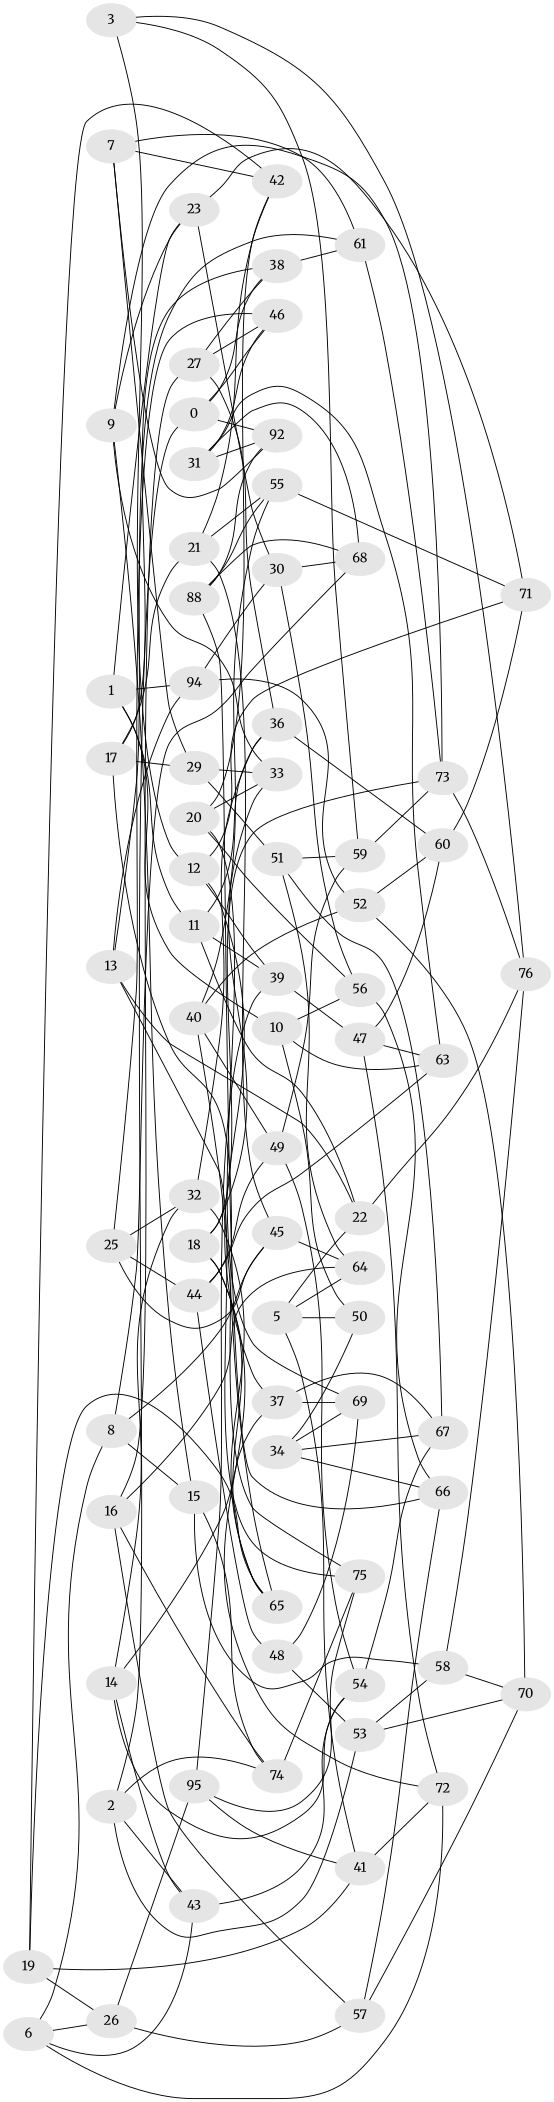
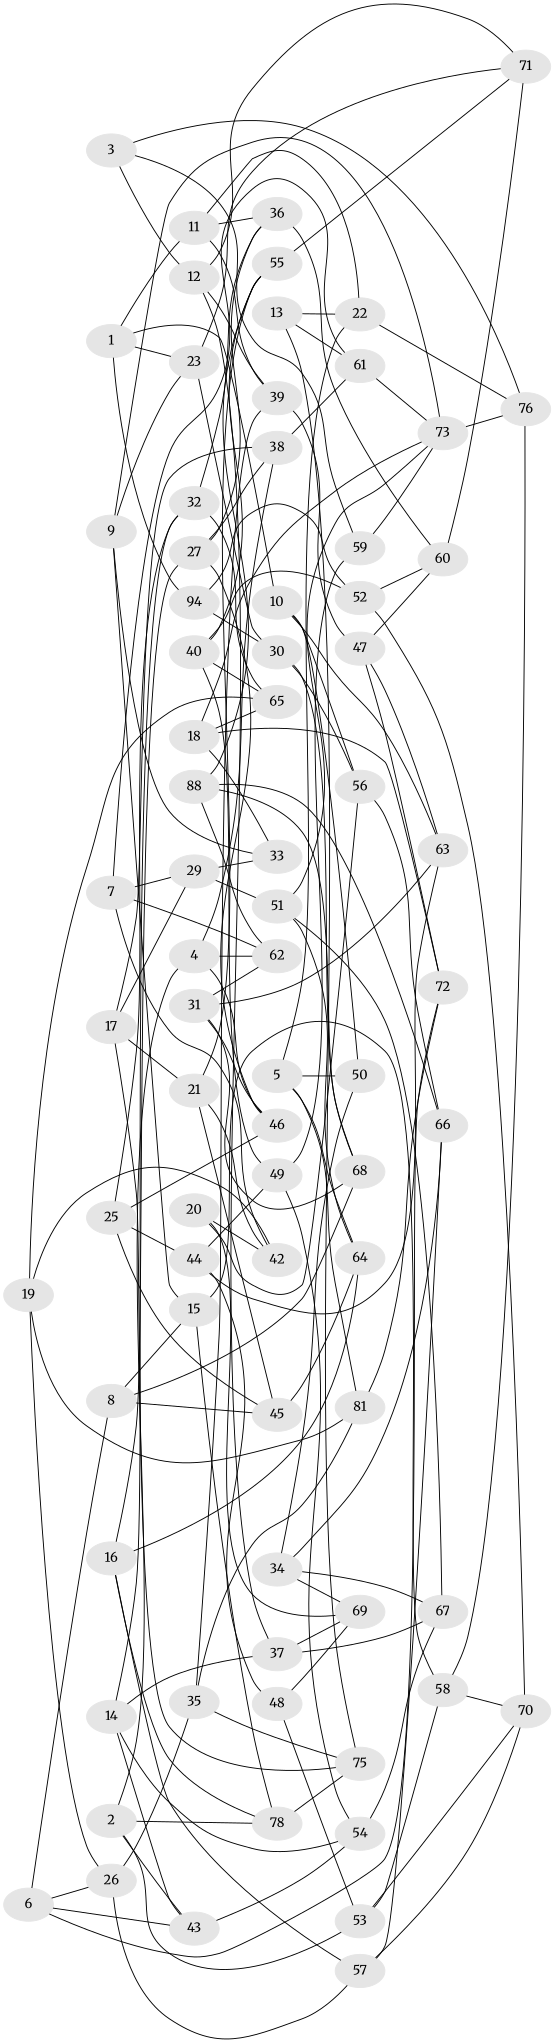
(194, 414) -> (194, 956)
(277, 436) -> (277, 956)
(236, 796) -> none
(133, 820) -> none
(314, 858) -> (312, 587)
(277, 1776) -> (277, 1824)
(194, 1786) -> (194, 1702)
(360, 1868) -> (360, 1407)
